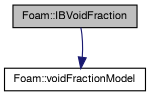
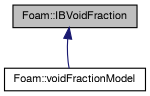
(82, 42) -> (68, 54)
